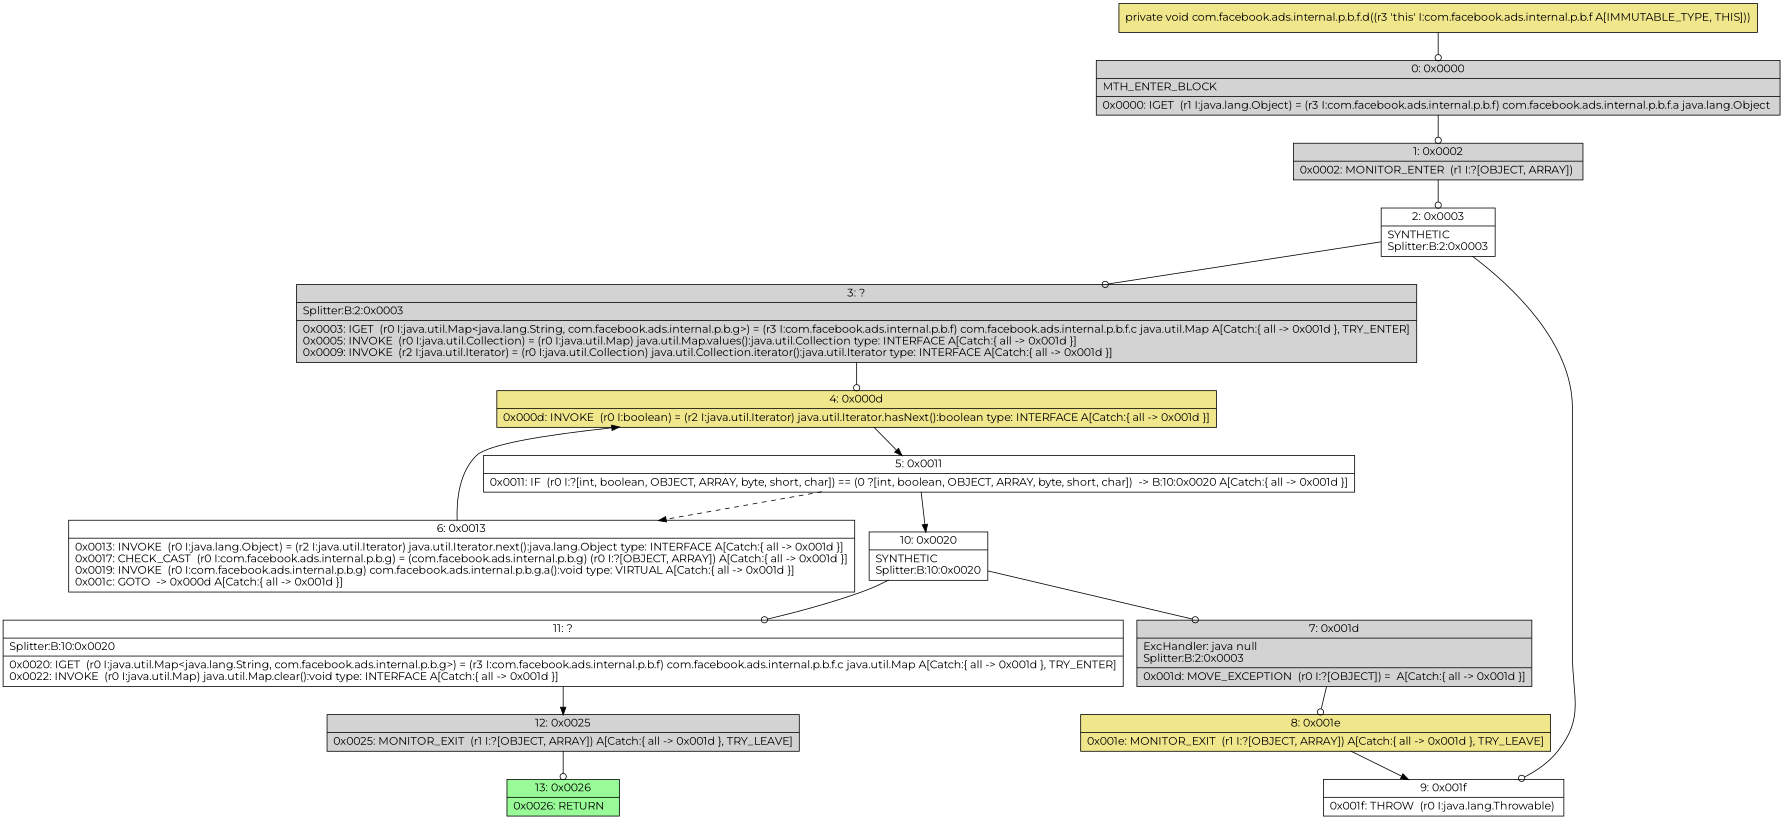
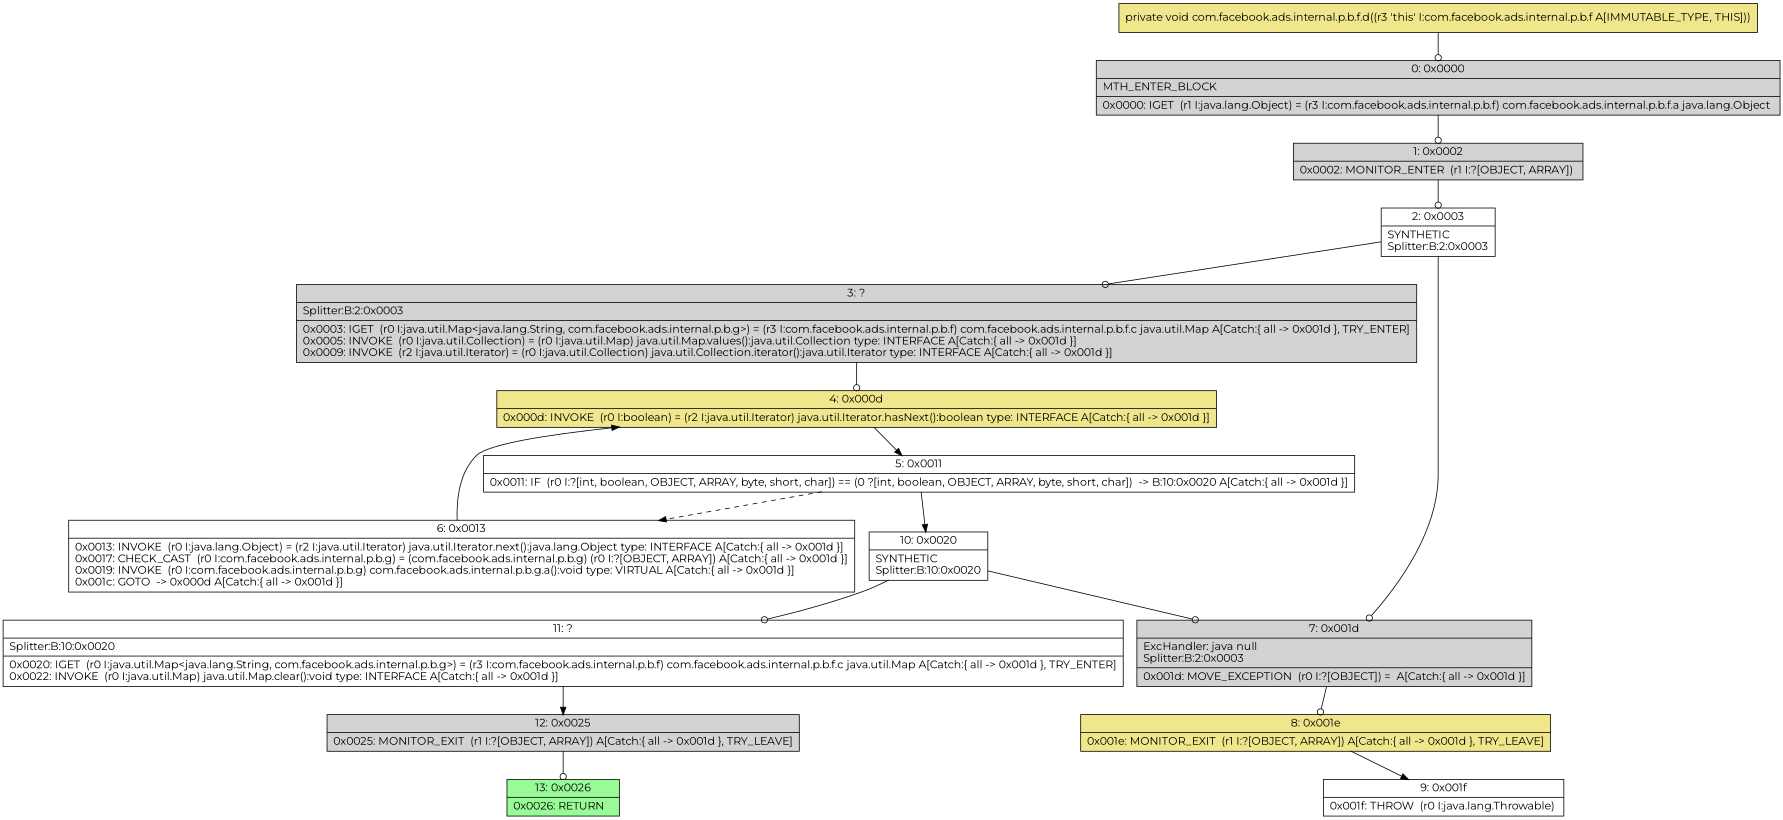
(1572, 509) -> (1438, 445)
